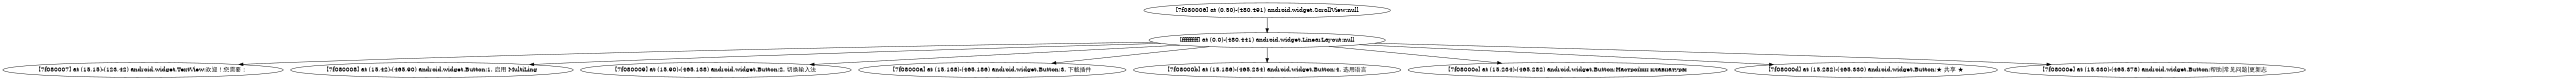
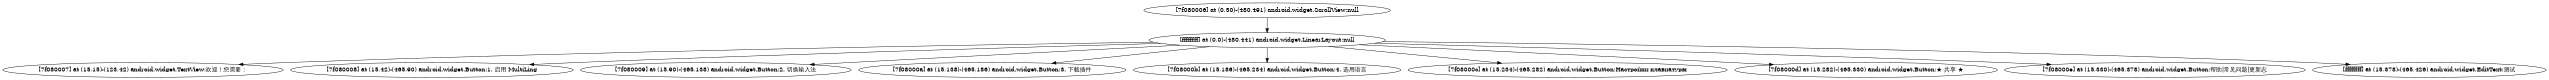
none -> (2429, 70)
